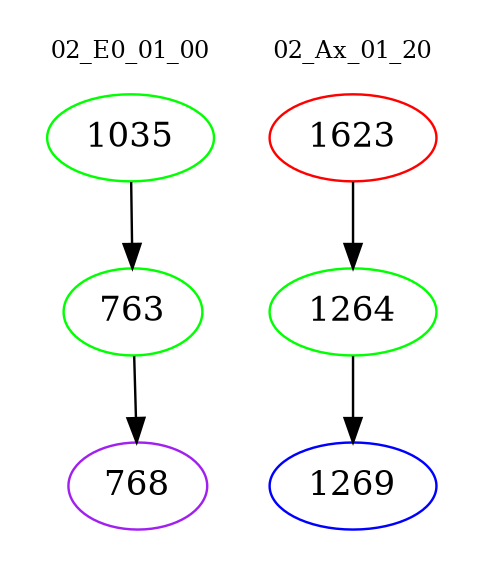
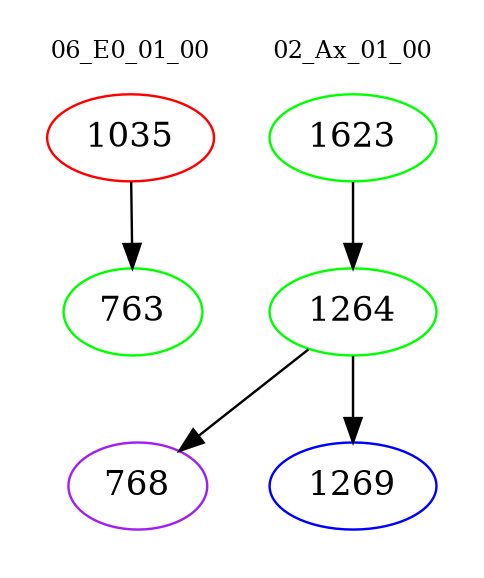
(131, 52) -> (131, 52)
(353, 52) -> (353, 52)
(131, 138) -> (131, 138)
(353, 138) -> (353, 138)
(135, 387) -> (267, 382)
